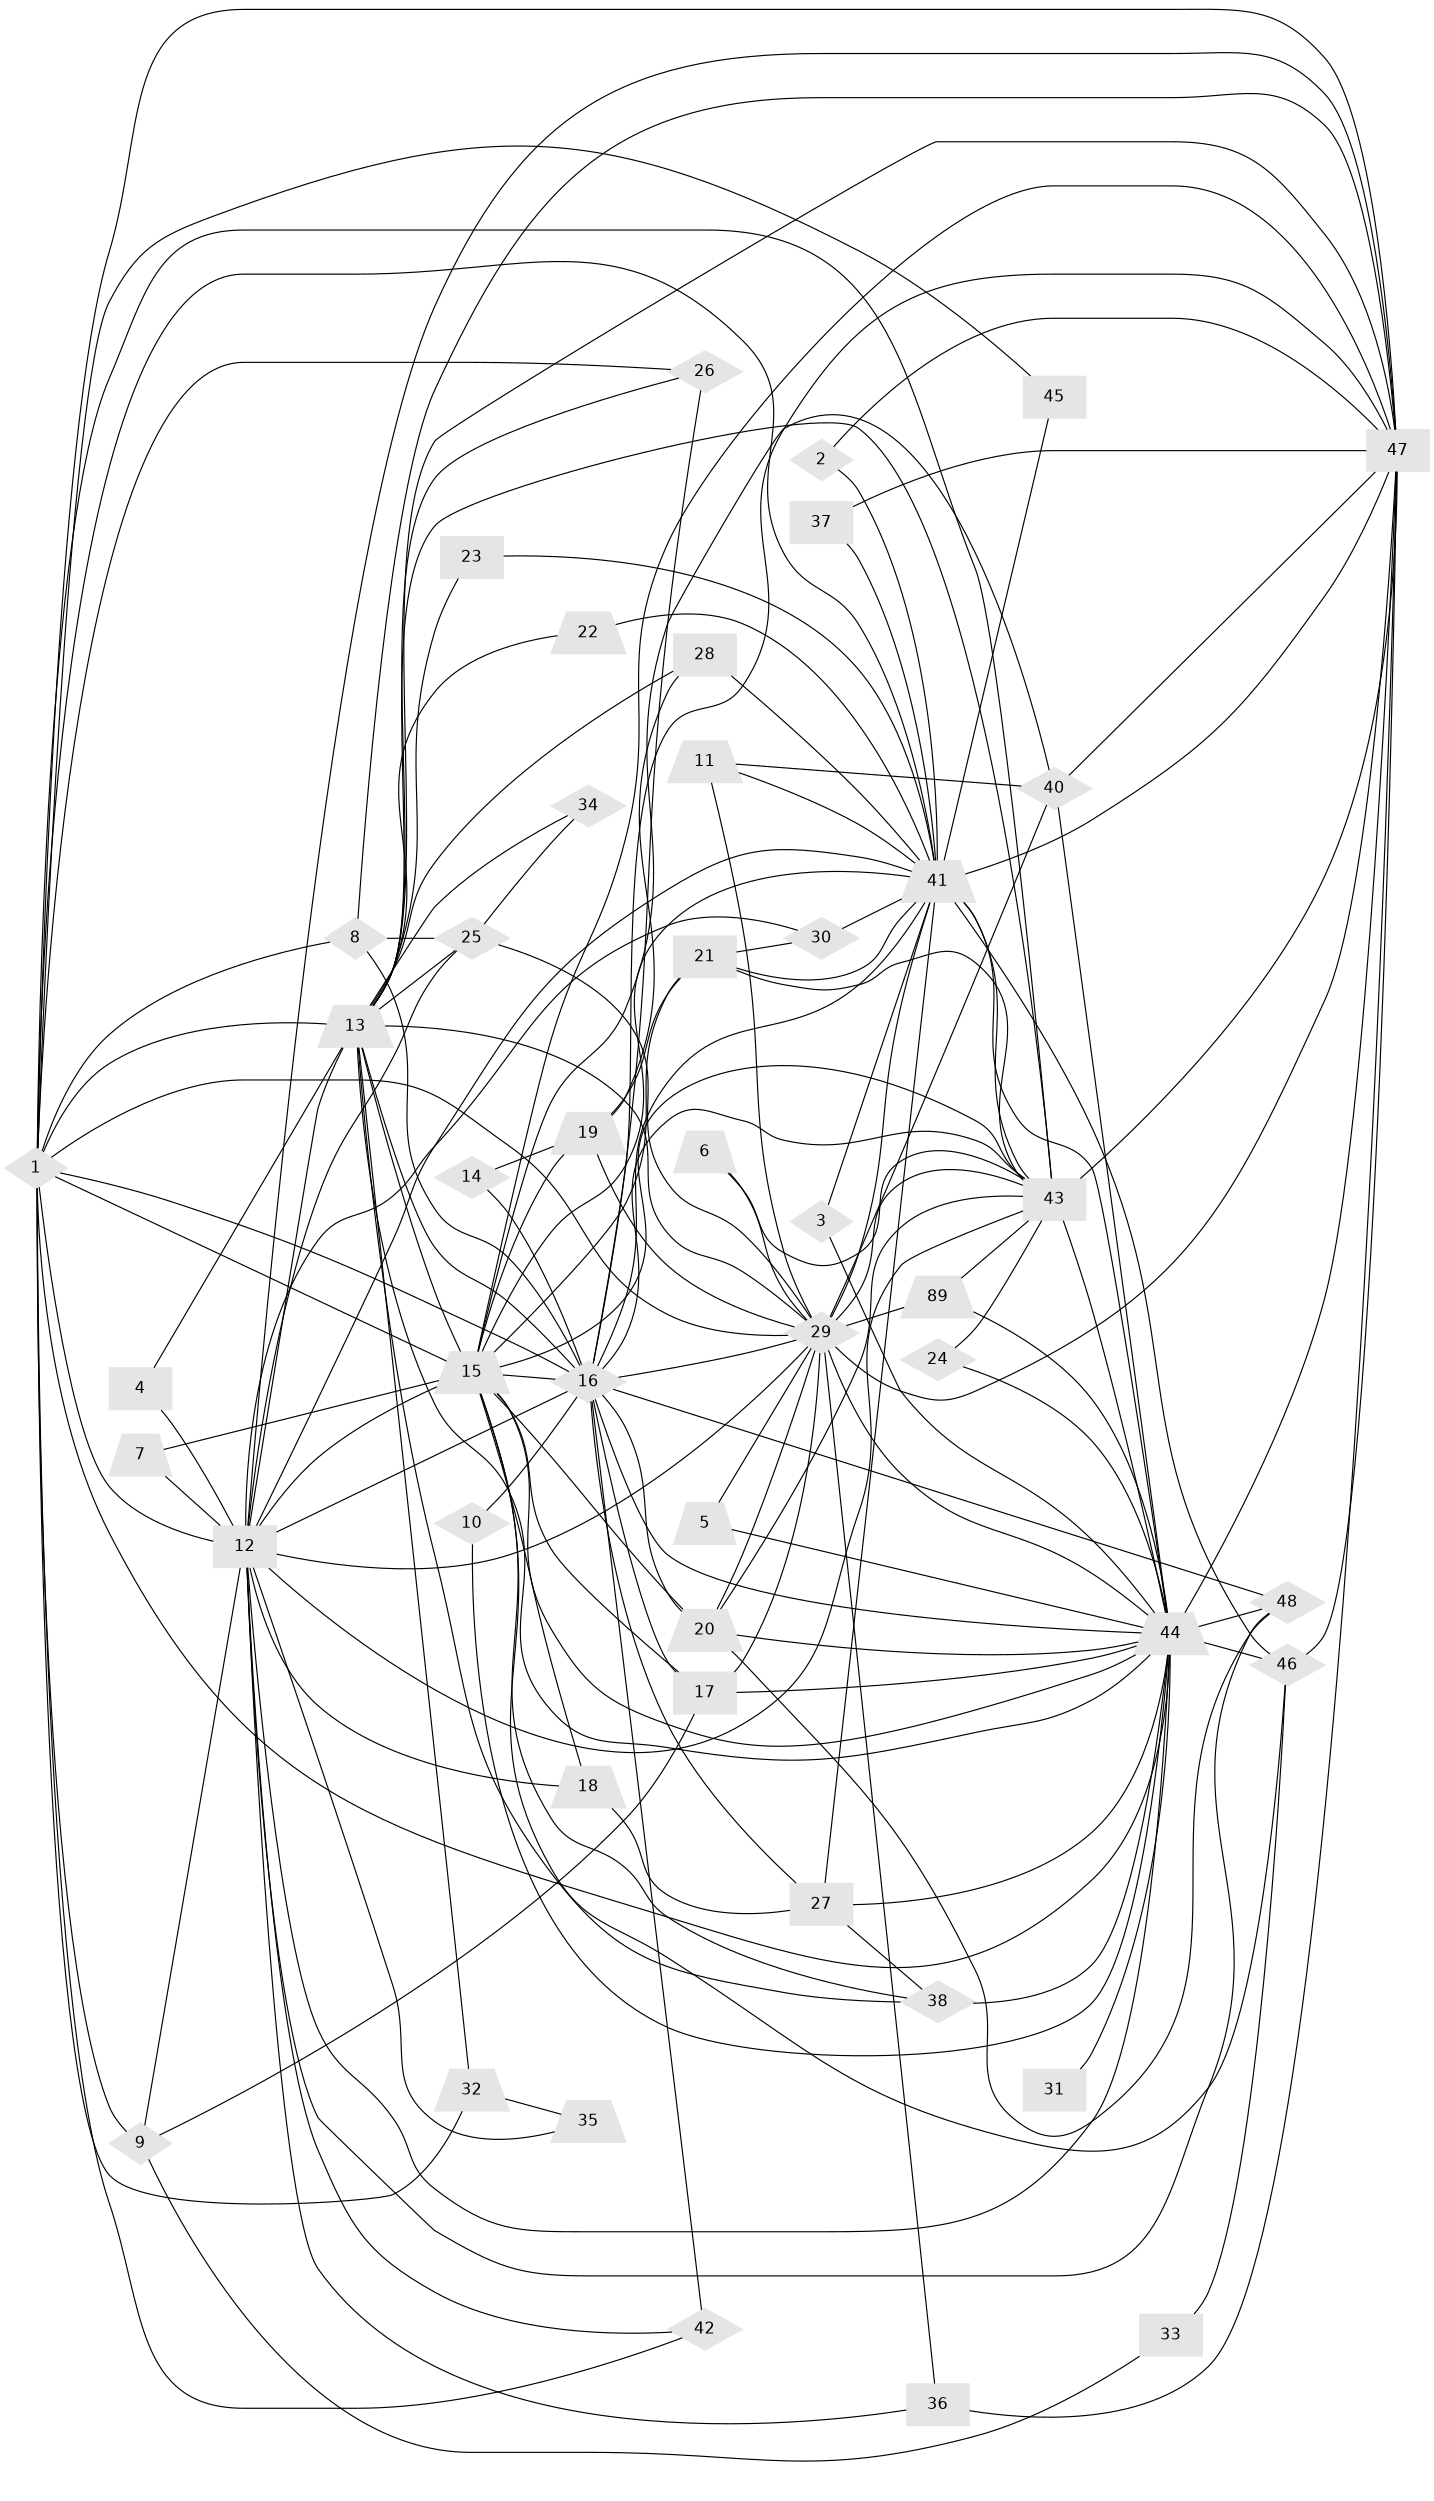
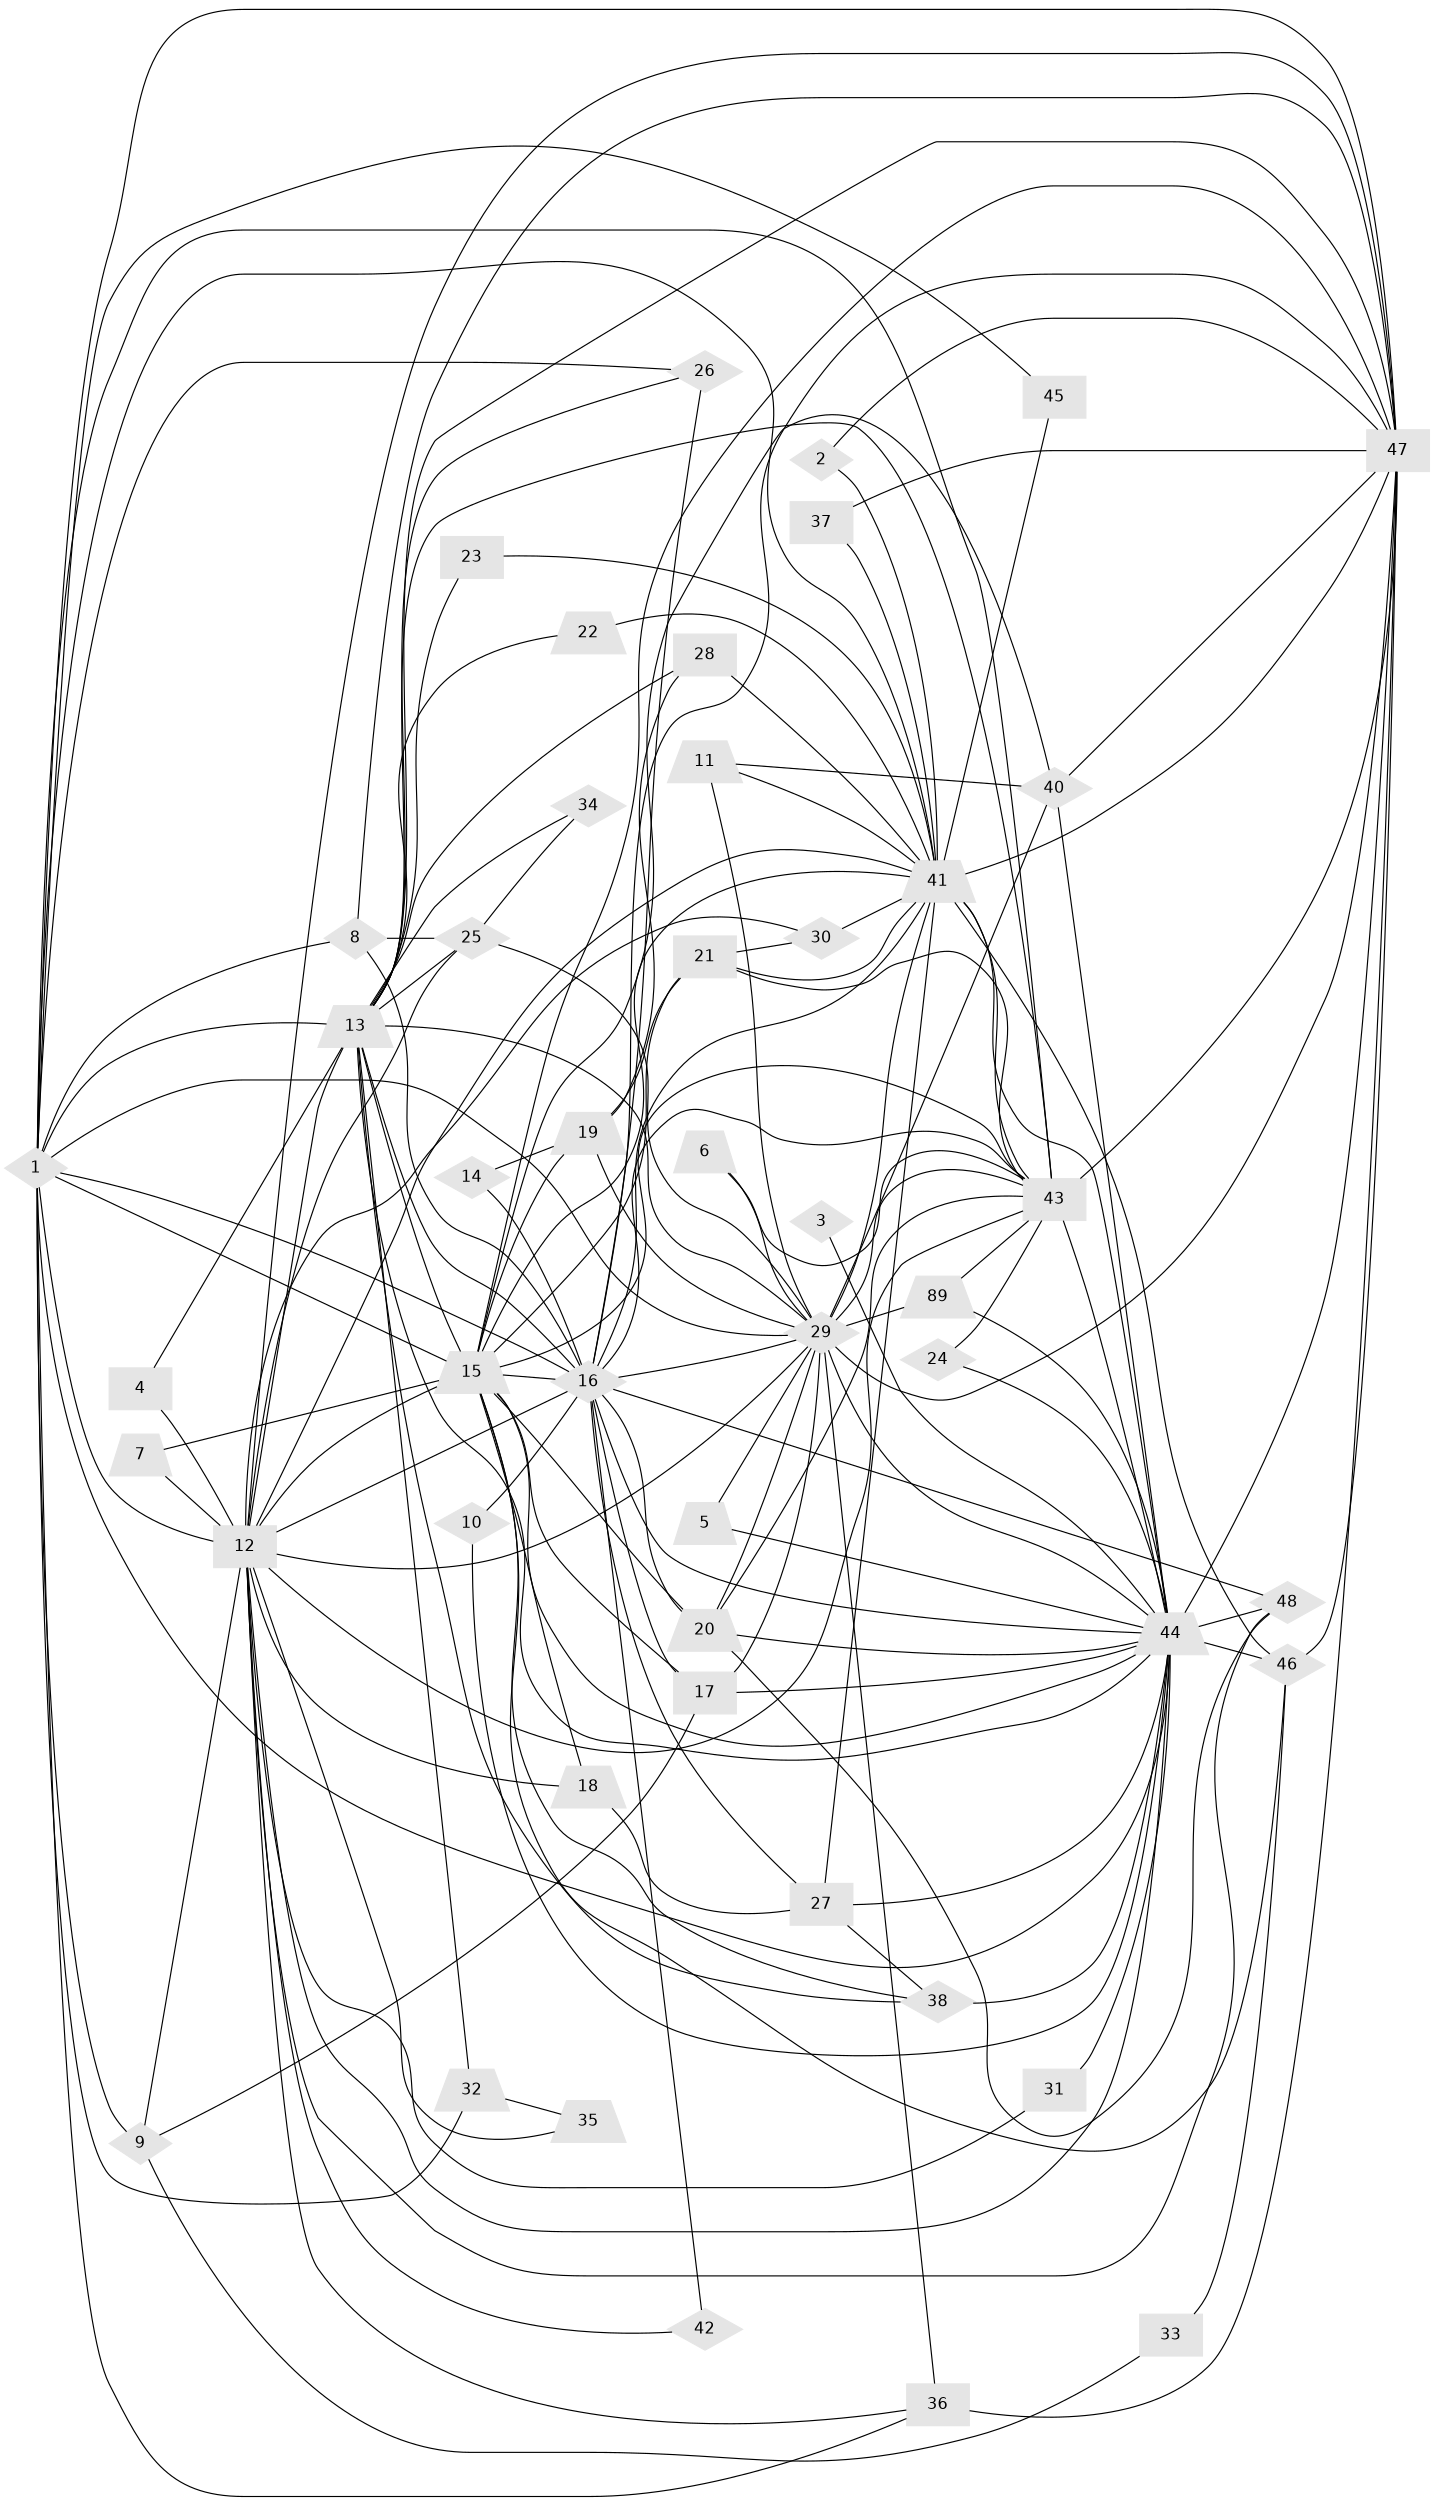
(879, 1054) -> none
none -> (428, 2136)
(105, 2183) -> (80, 2218)
